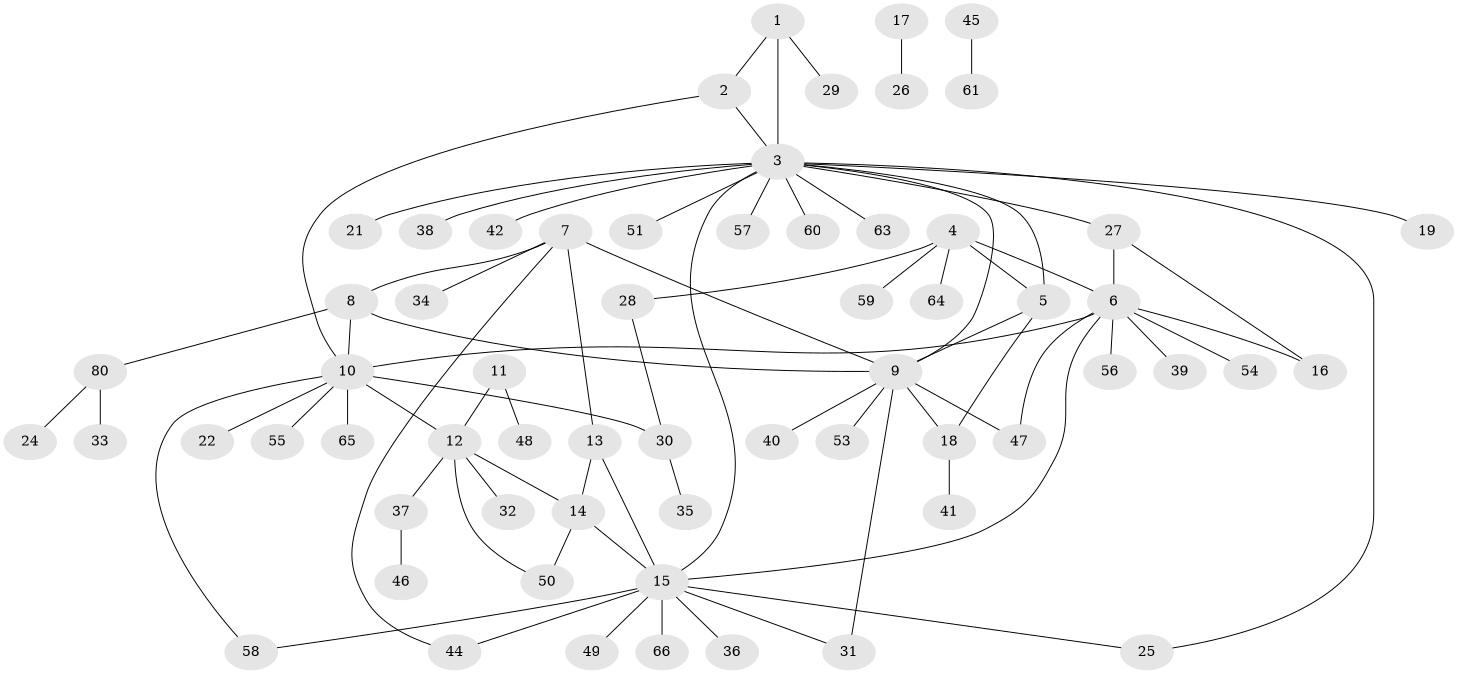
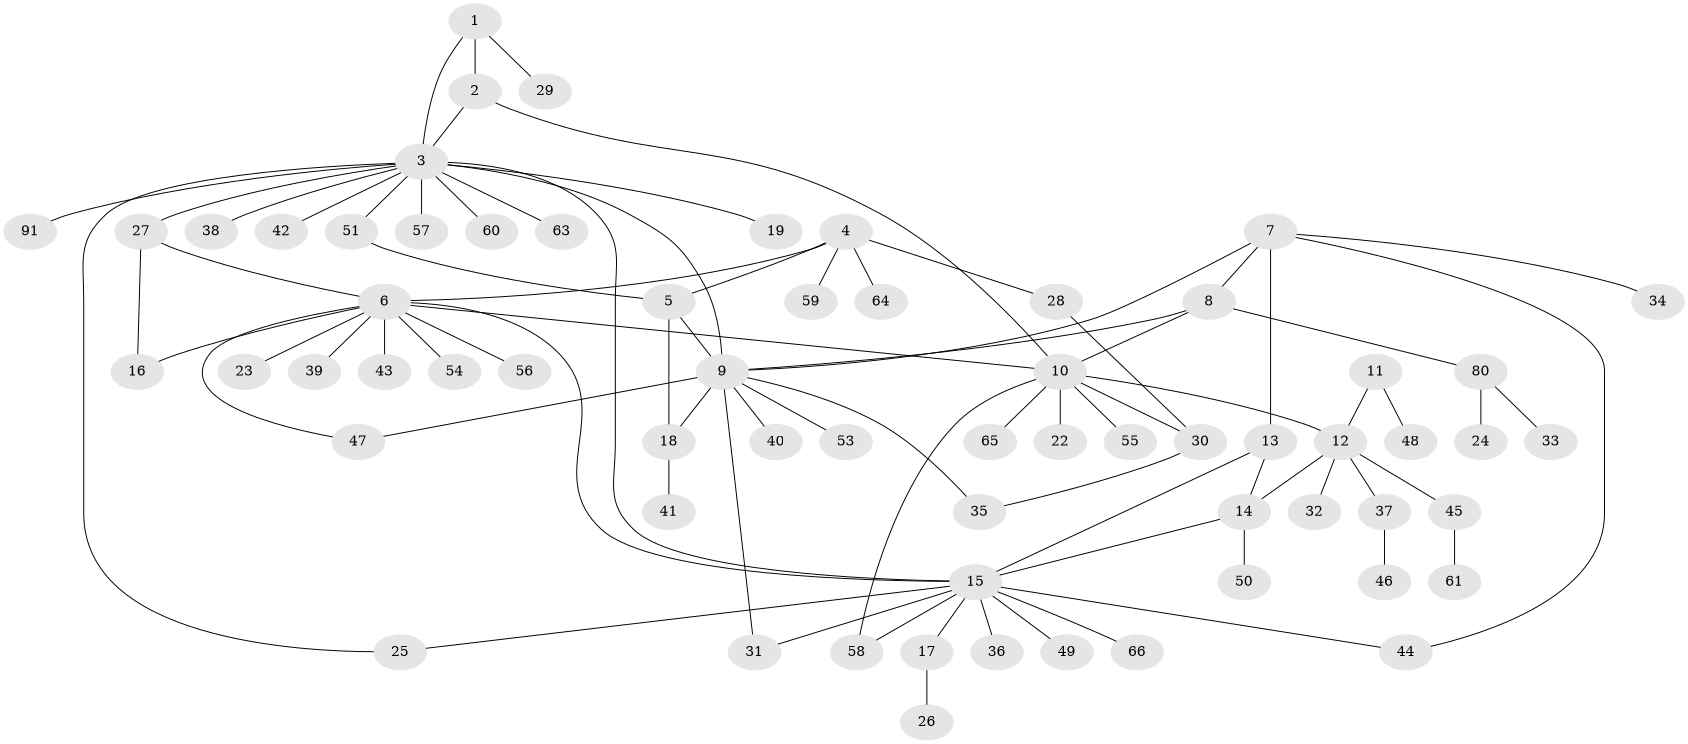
(1021, 215) -> (506, 278)
(355, 232) -> (30, 232)
none -> (244, 372)
none -> (385, 372)
none -> (868, 418)
(472, 527) -> (1398, 477)
none -> (951, 617)
